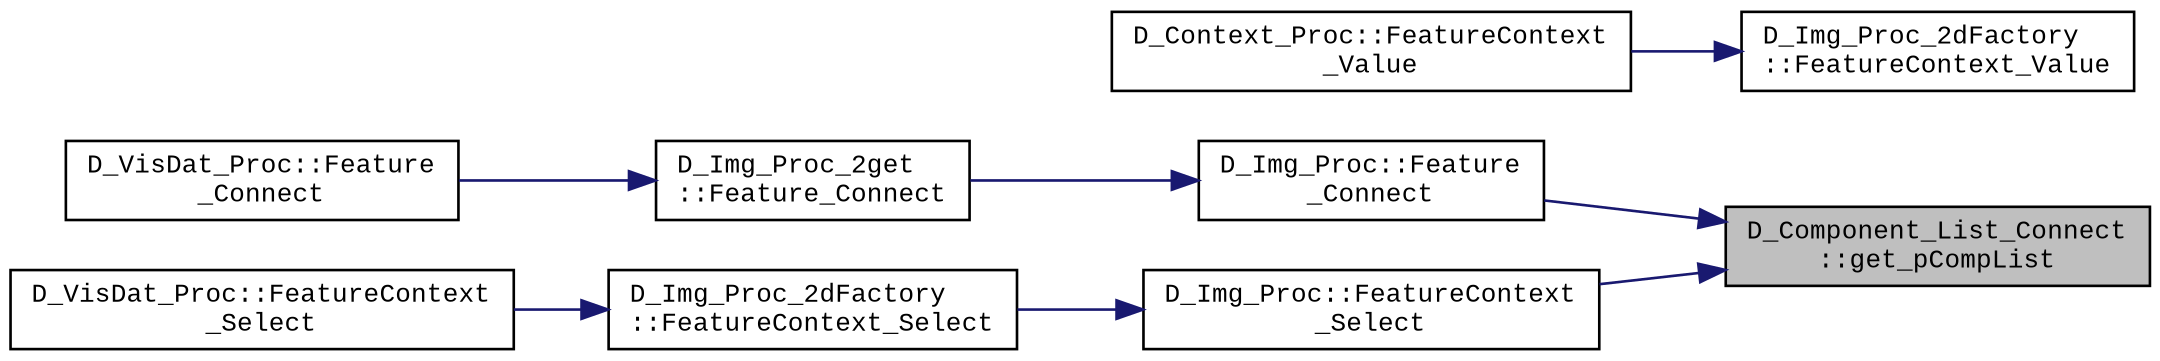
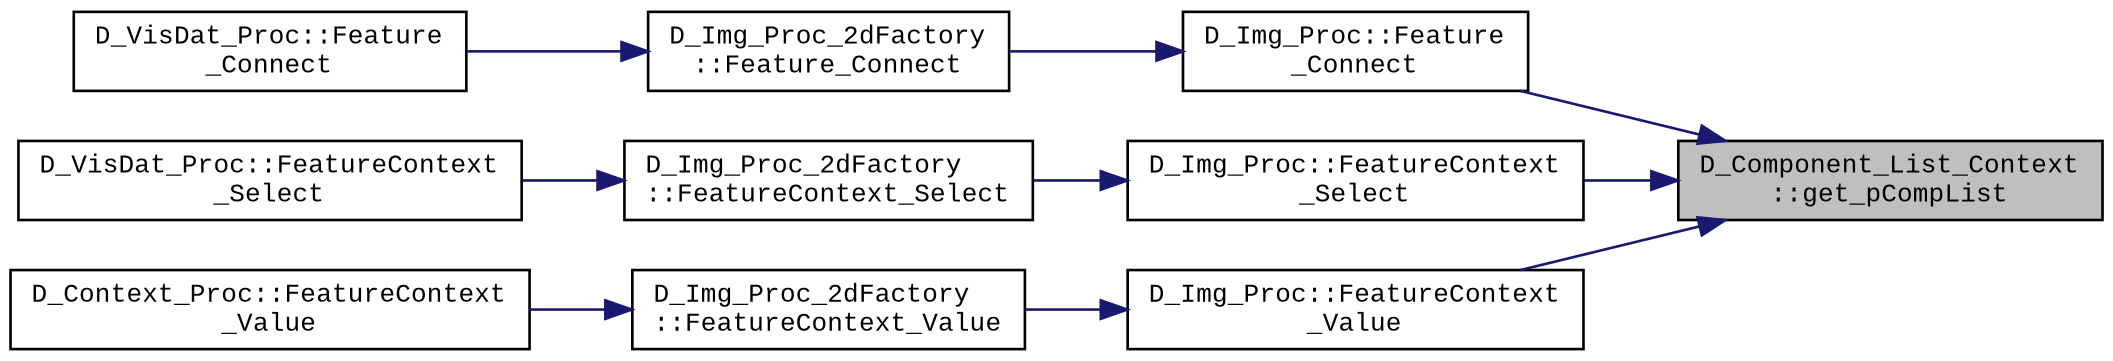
(813, 180) -> (829, 51)
(1938, 246) -> (1890, 180)
none -> (1356, 310)
